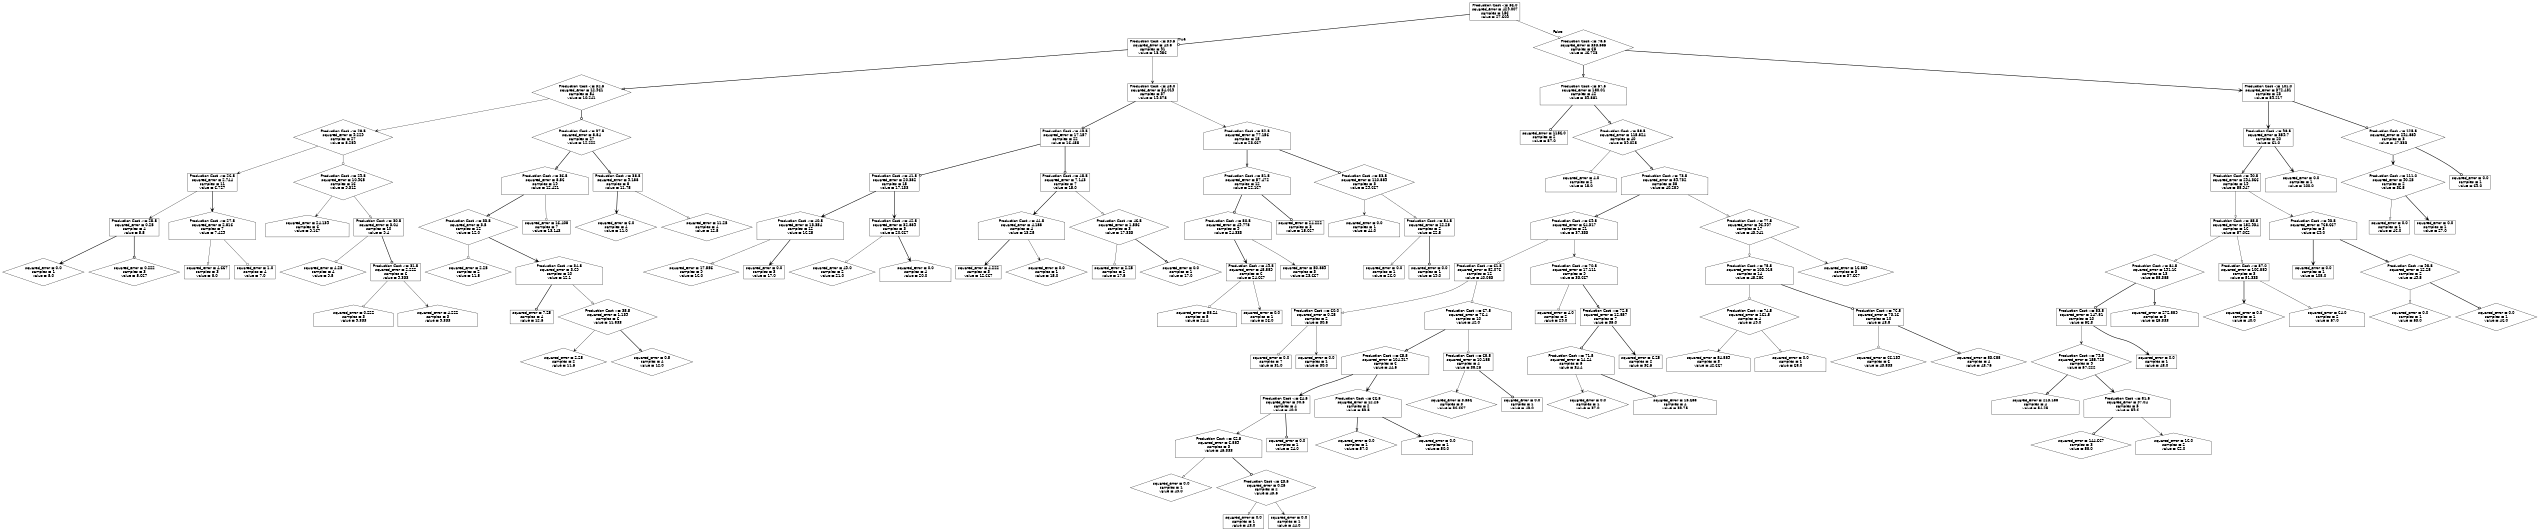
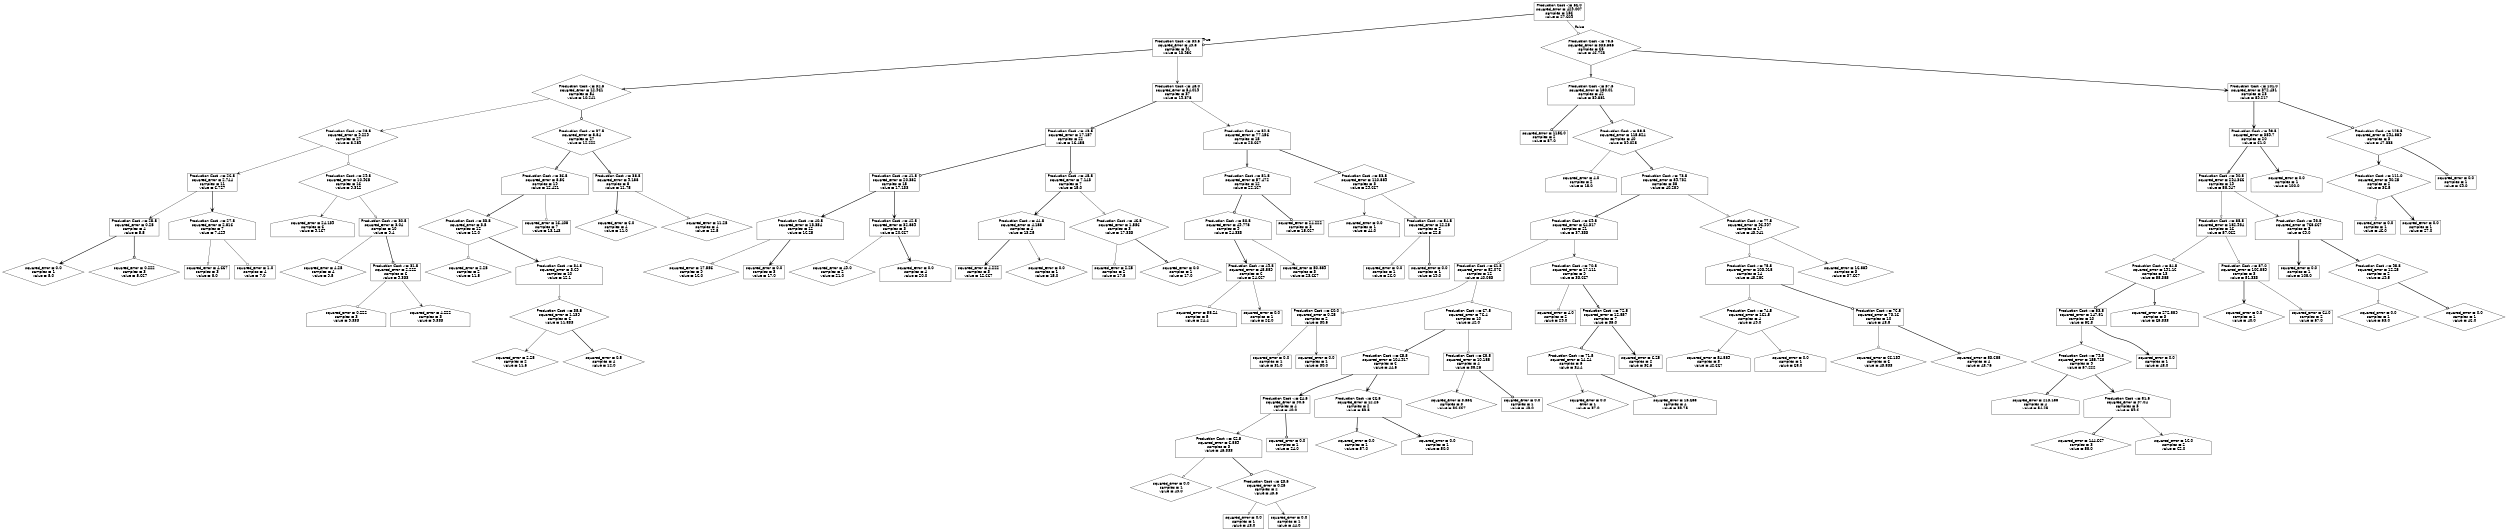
(532, 317) -> none
(2327, 317) -> (2311, 317)
(1271, 362) -> (1271, 362)
(1588, 405) -> (1588, 405)
